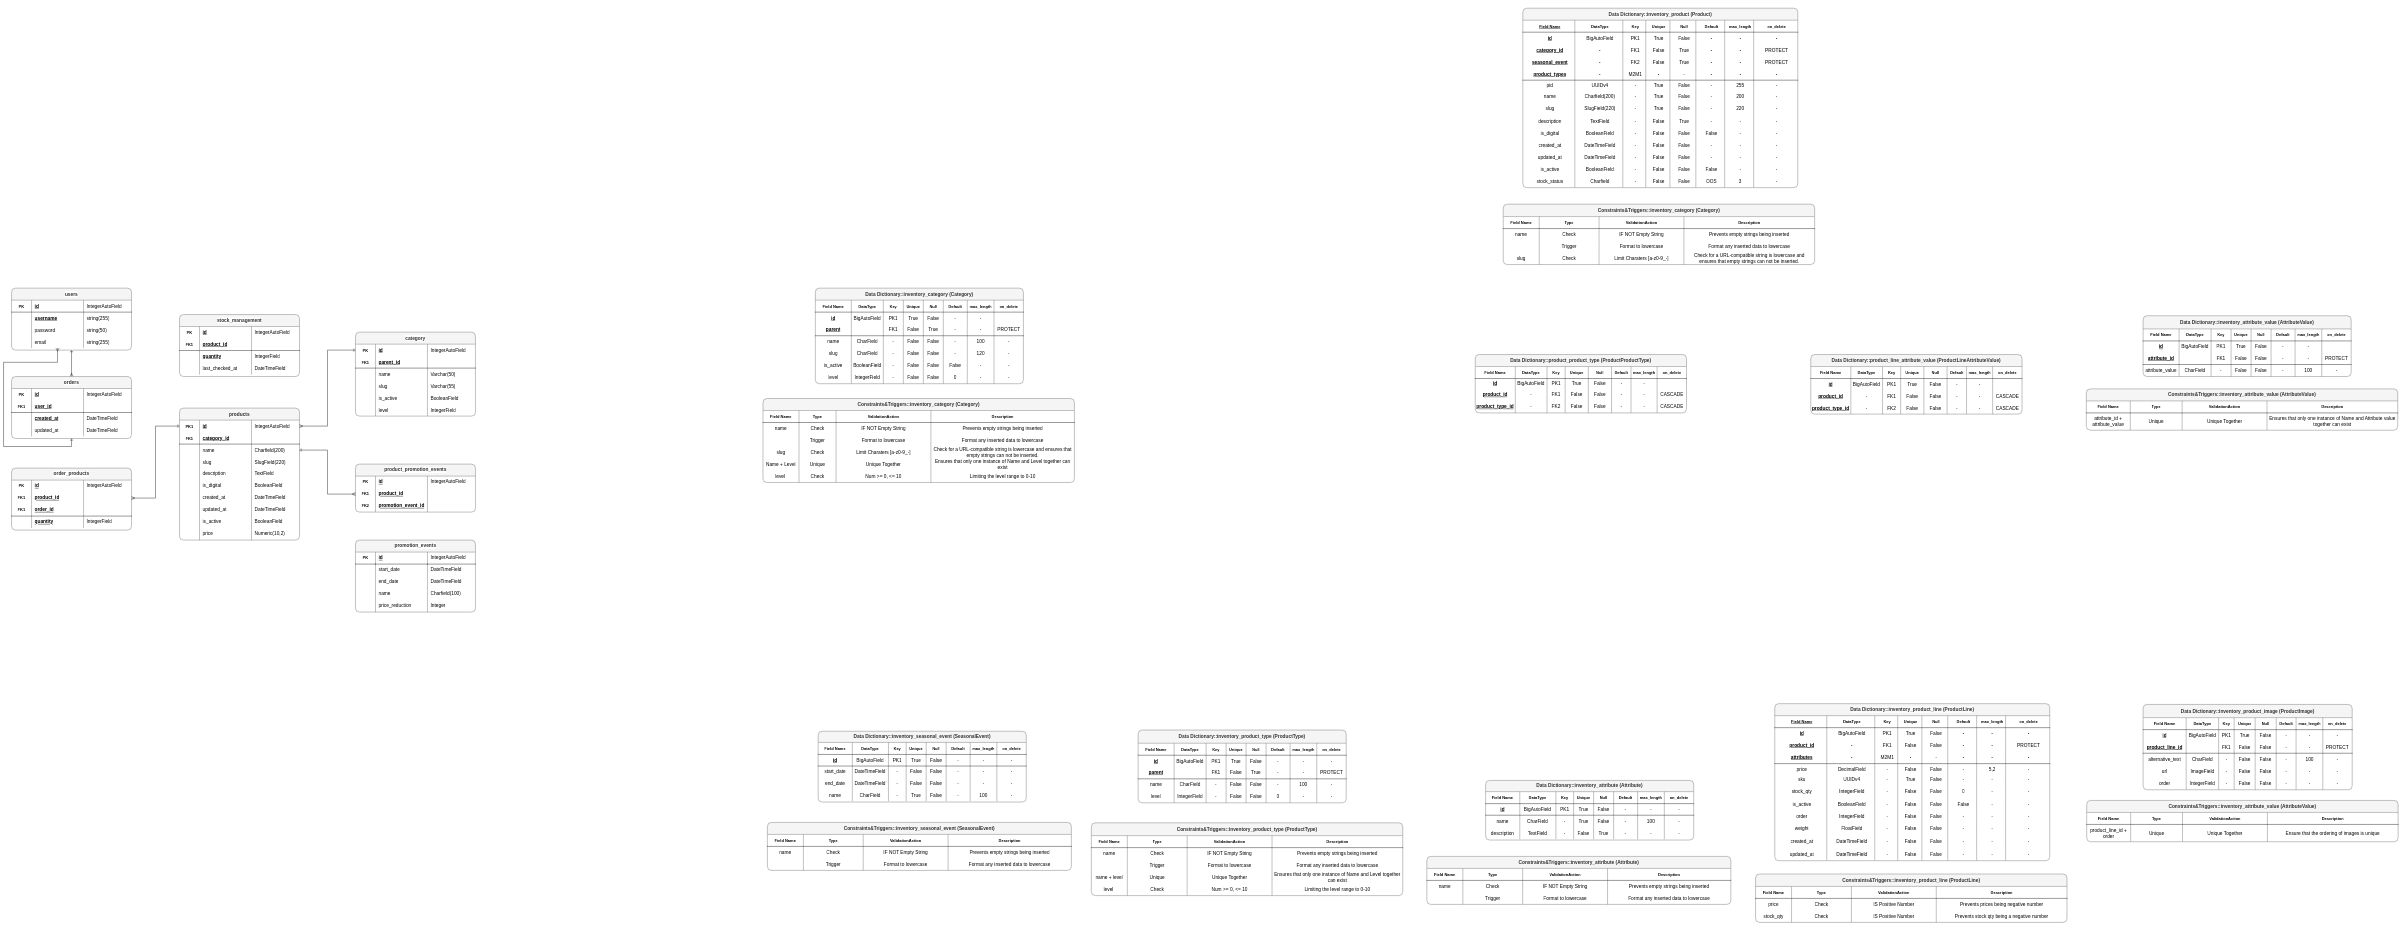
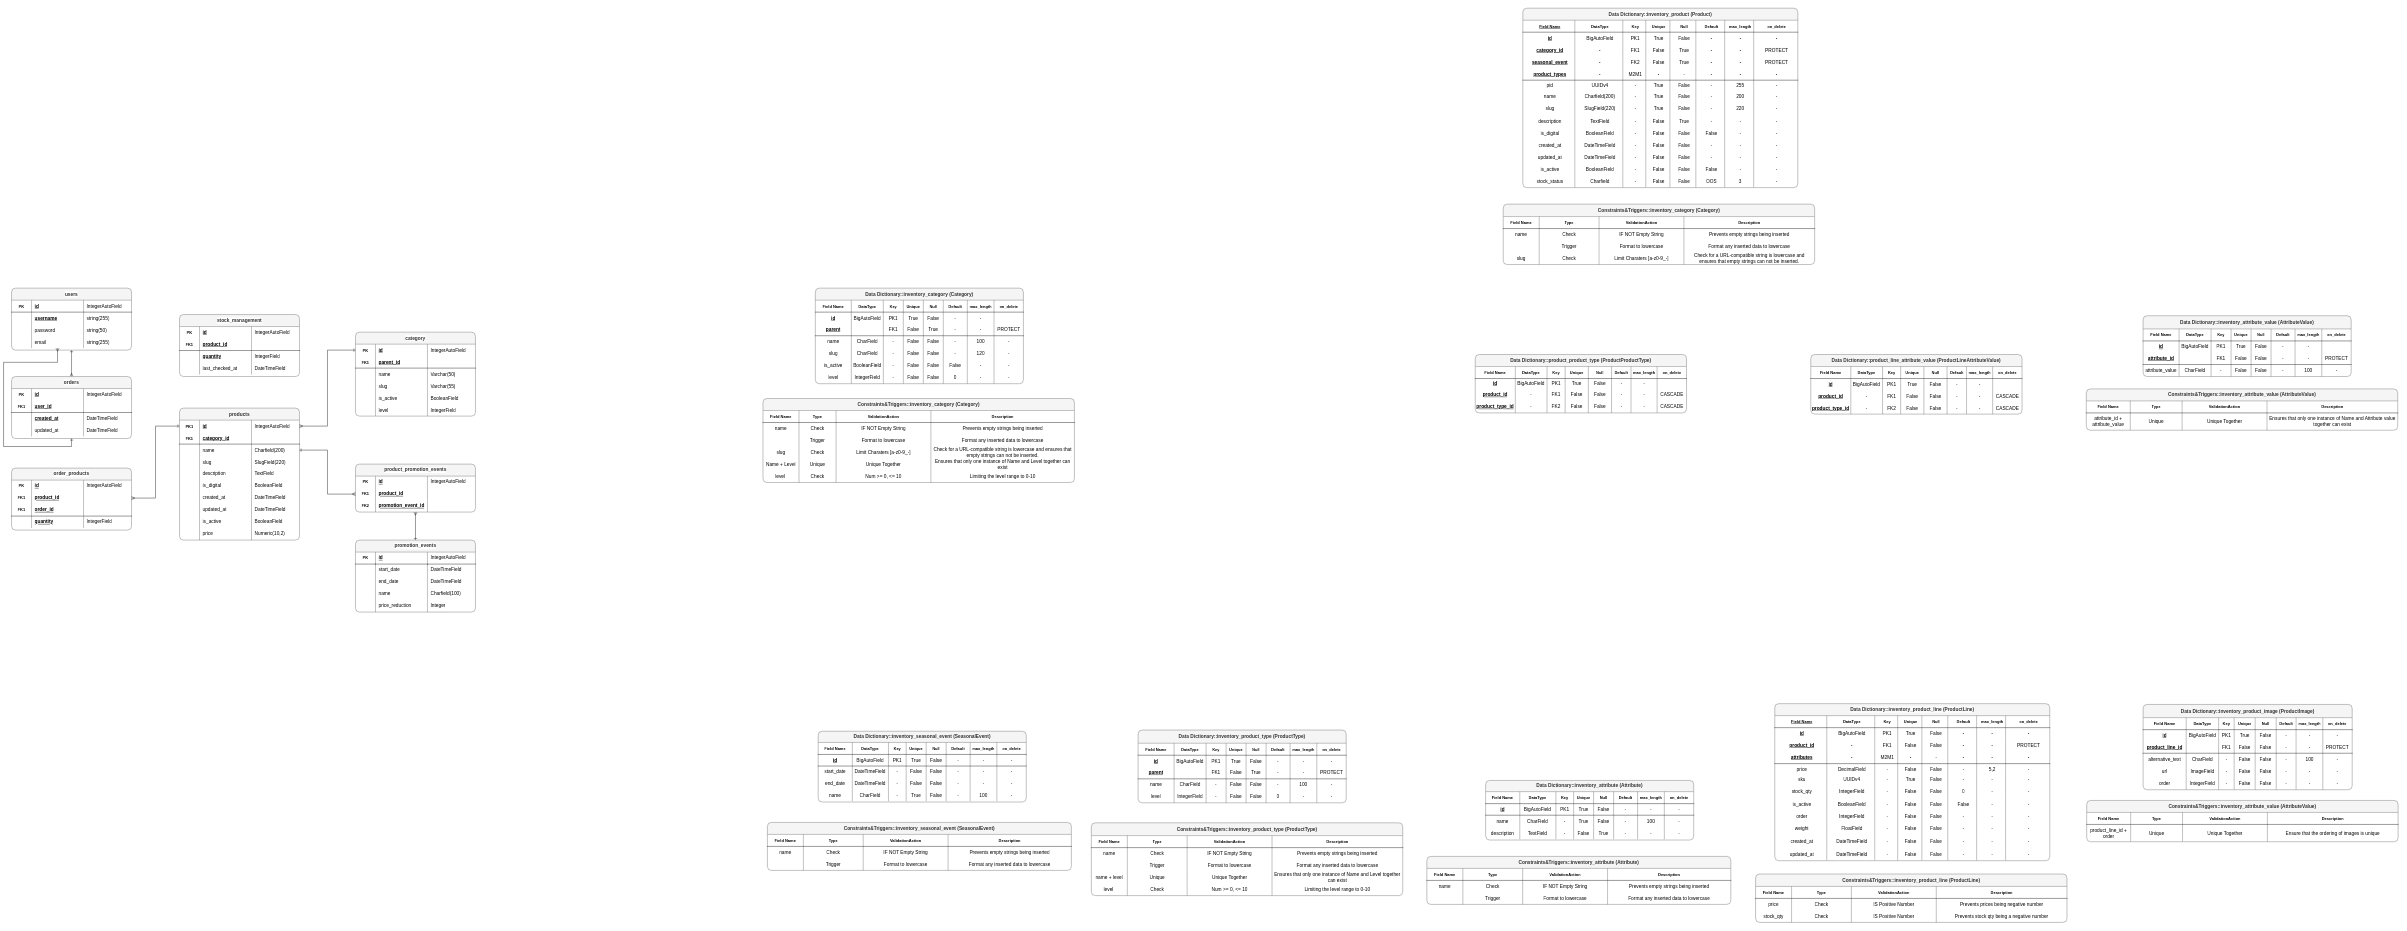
none -> (415, 527)
